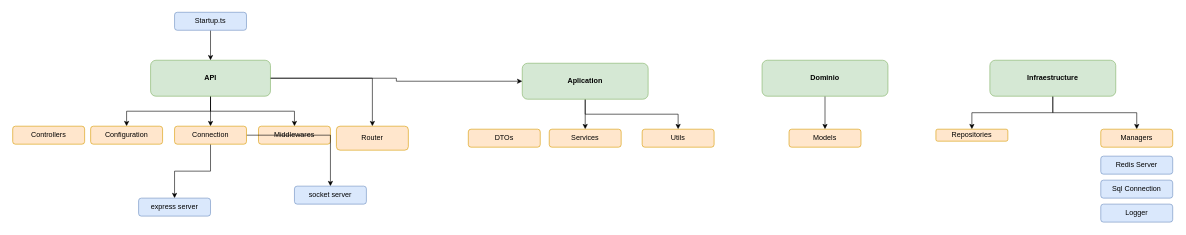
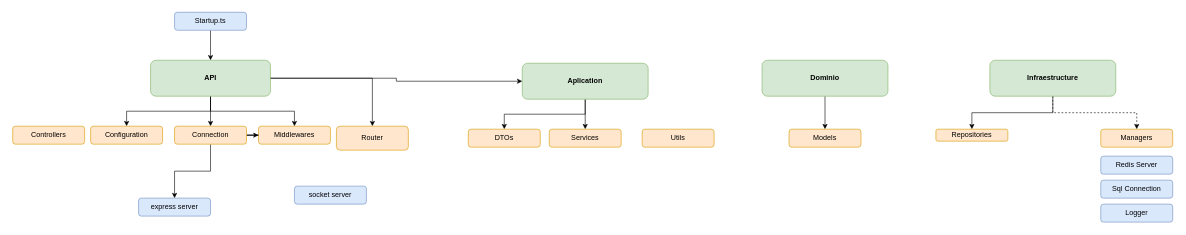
(1101, 113) -> (1101, 113)
none -> (504, 116)
(678, 116) -> none
(330, 157) -> (258, 135)
